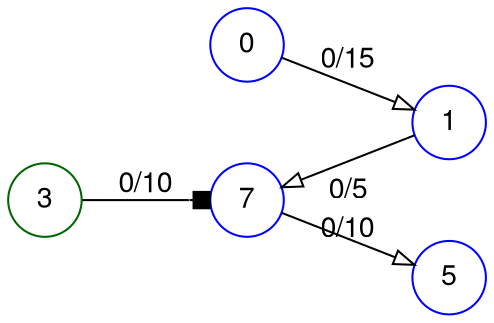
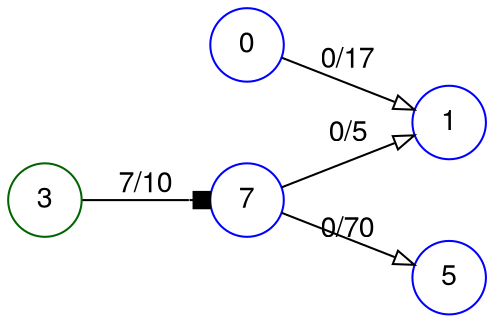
(348, 60) -> (348, 60)
(358, 157) -> (338, 165)
(146, 185) -> (146, 185)
(348, 230) -> (348, 230)
